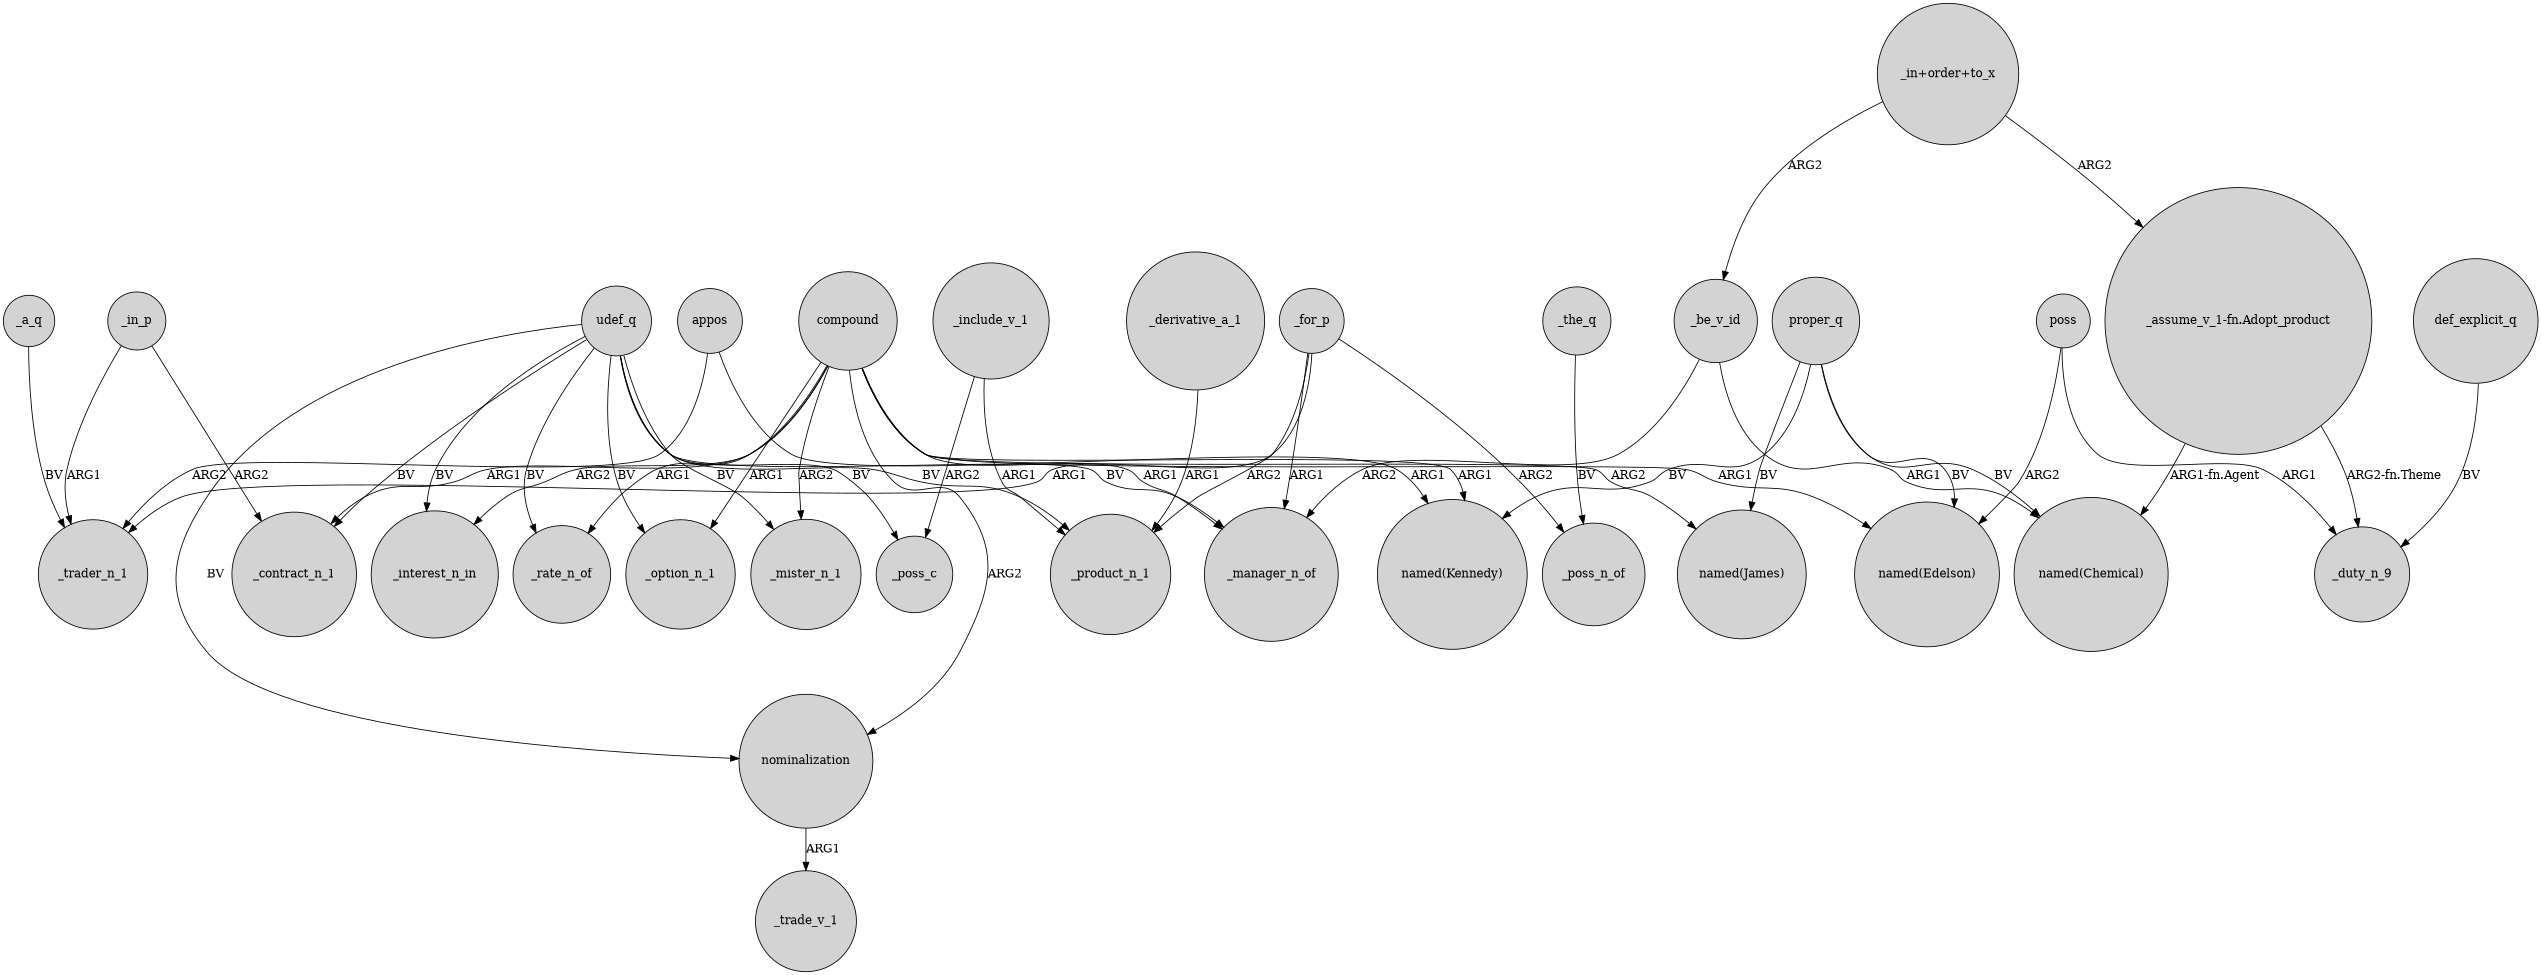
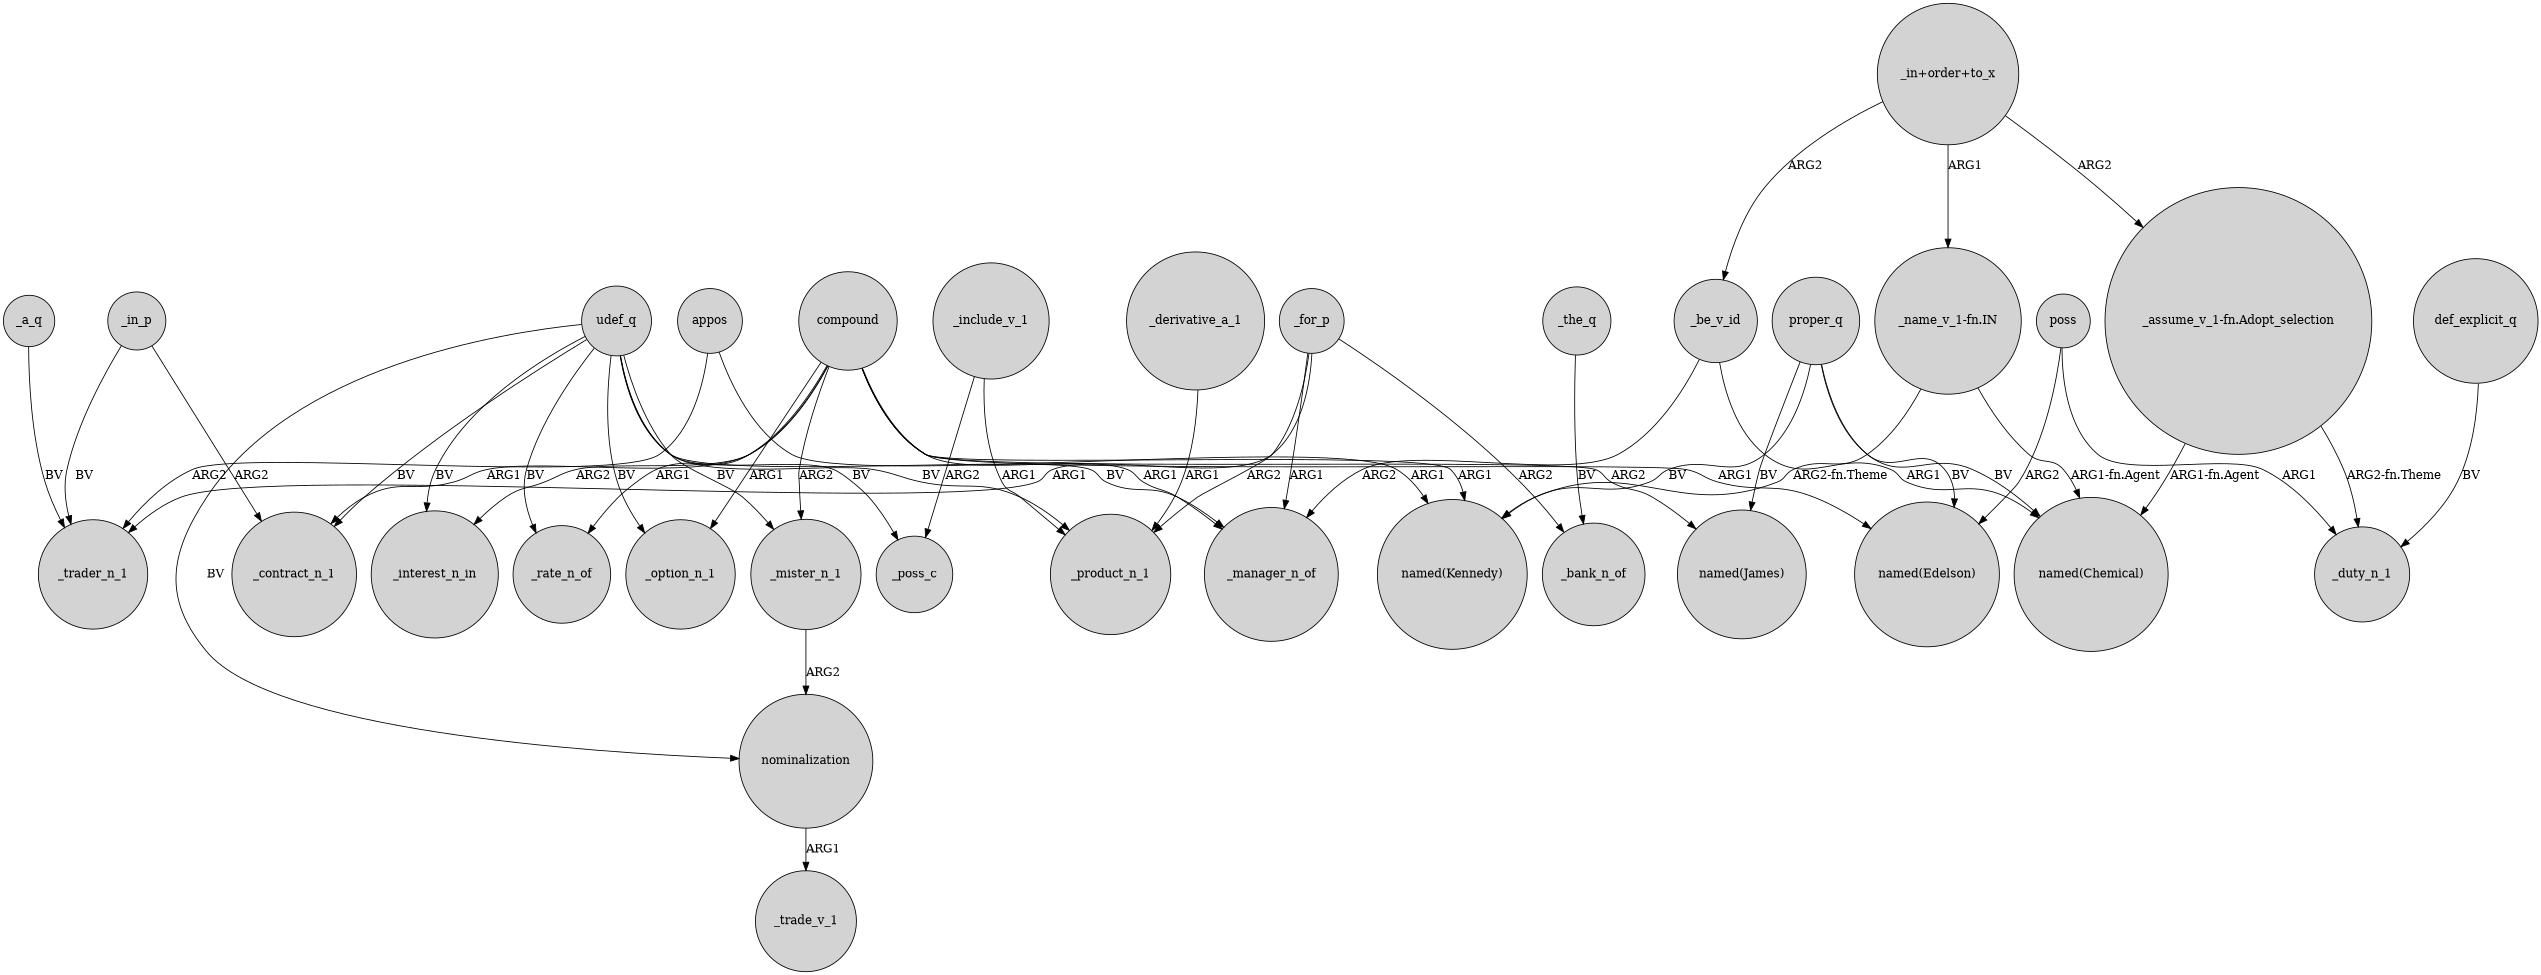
none -> (1948, 321)
(2238, 321) -> (2238, 321)
(84, 476) -> (84, 476)
(983, 536) -> (806, 658)
(1594, 574) -> (1594, 574)
(2362, 574) -> (2362, 574)
